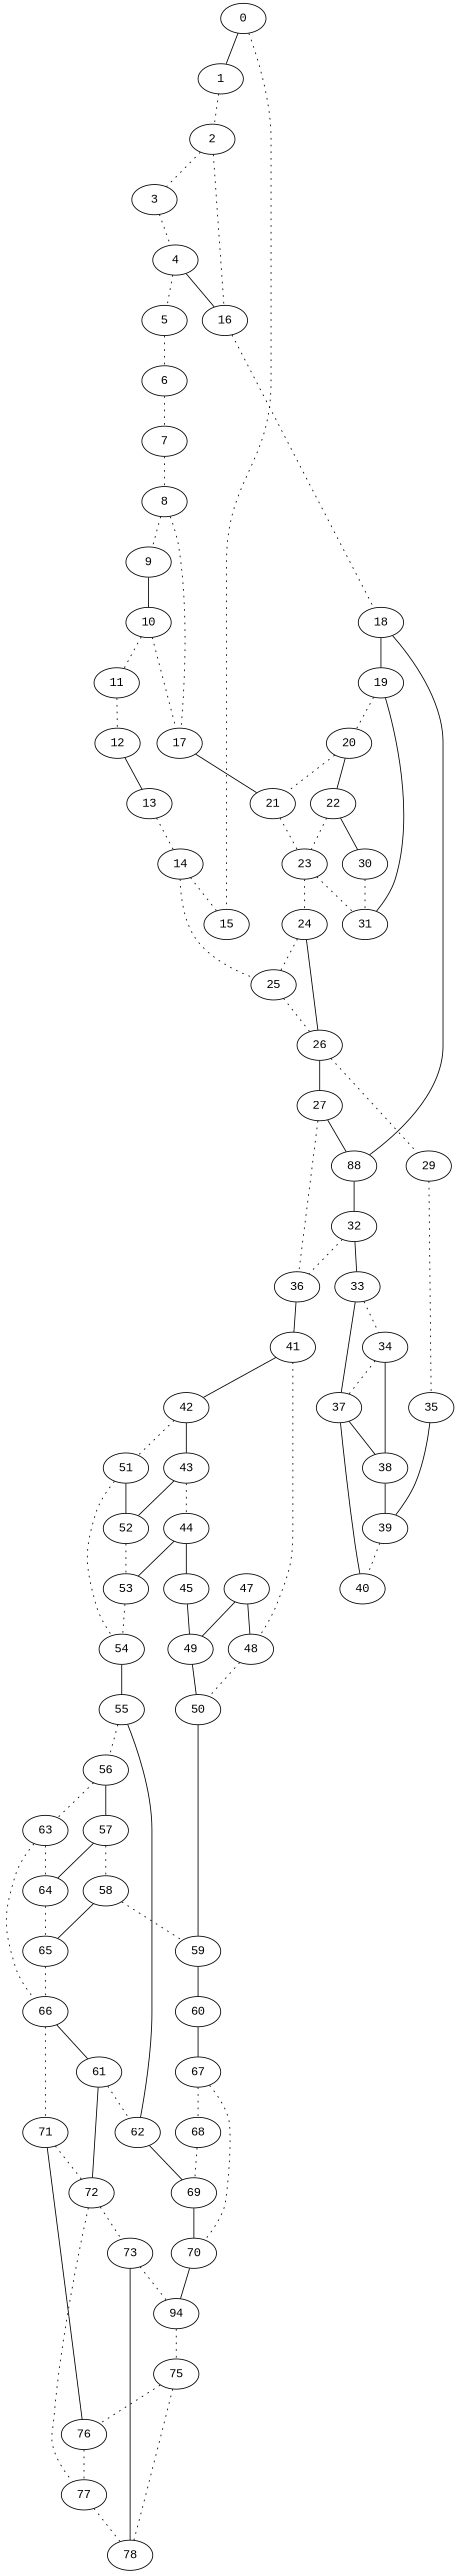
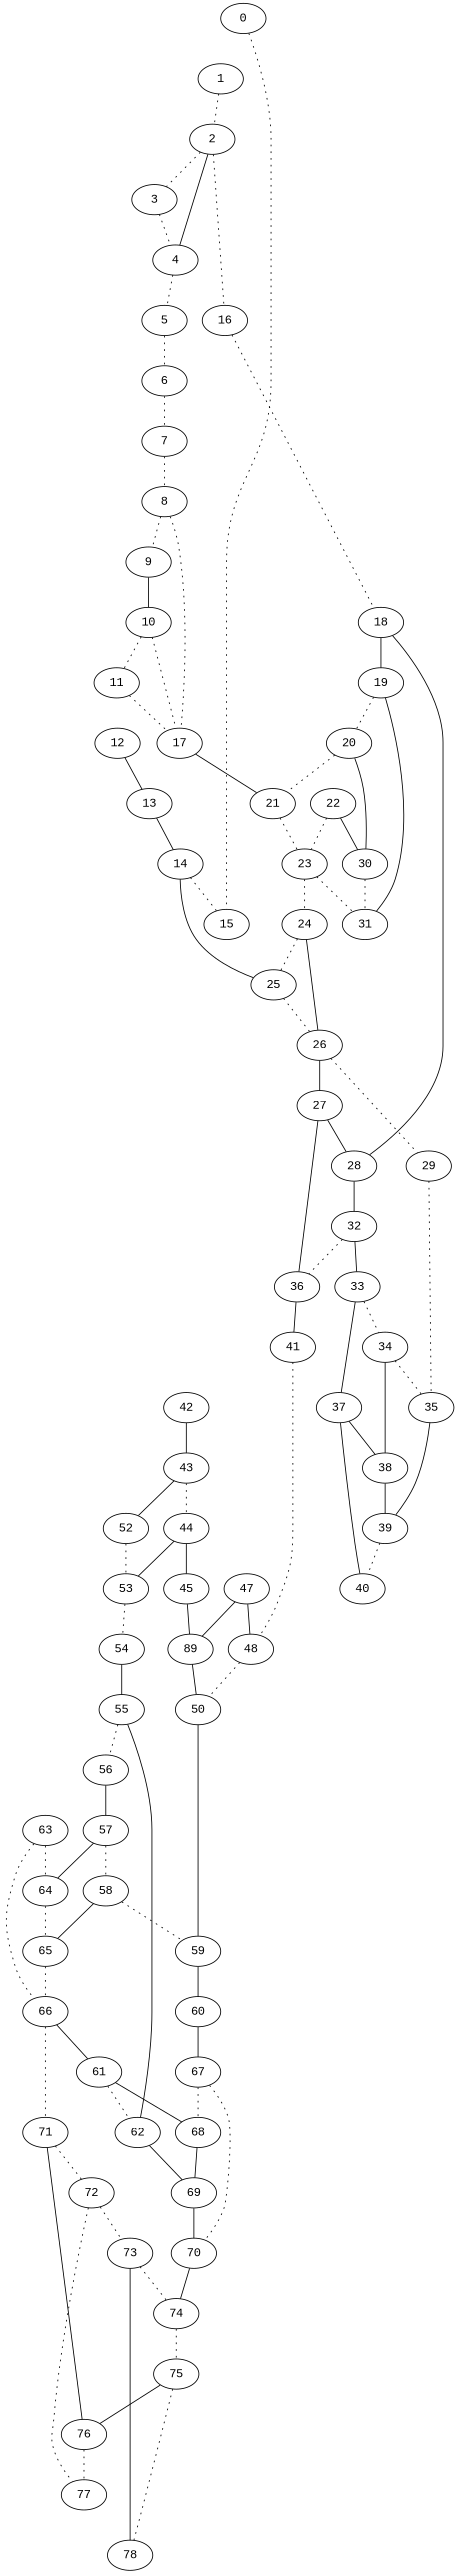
(232, 48) -> none
(200, 290) -> (194, 200)
(117, 713) -> (148, 713)
(341, 773) -> (365, 803)
(165, 834) -> (165, 834)
(198, 942) -> (198, 942)
(354, 1166) -> (354, 1166)
(308, 1196) -> (308, 1196)
(240, 1377) -> none
(362, 1377) -> (408, 1377)
(126, 1468) -> none
(191, 1649) -> (191, 1649)
(76, 1800) -> none
(95, 2132) -> (149, 2102)
(196, 2163) -> (196, 2163)
(176, 2314) -> (176, 2314)
(136, 2400) -> (136, 2400)
(107, 2525) -> none
